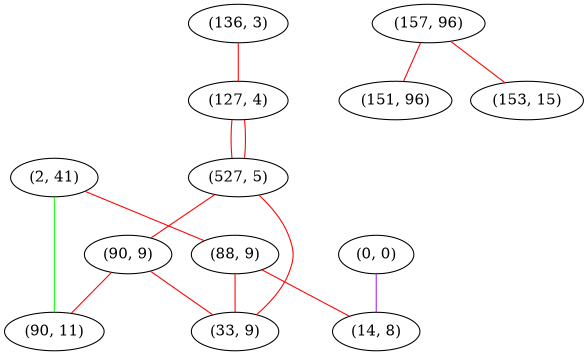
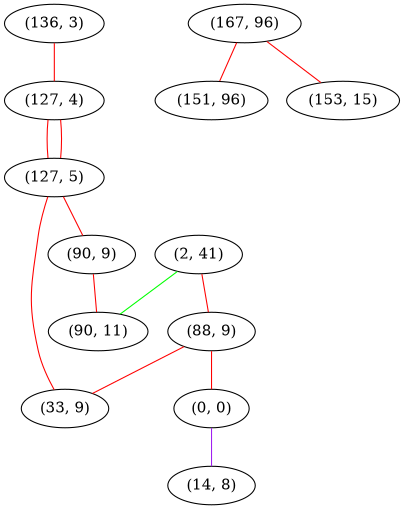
(429, 24) -> (245, 24)
(238, 178) -> (54, 178)
(182, 293) -> none
(306, 293) -> (212, 370)
